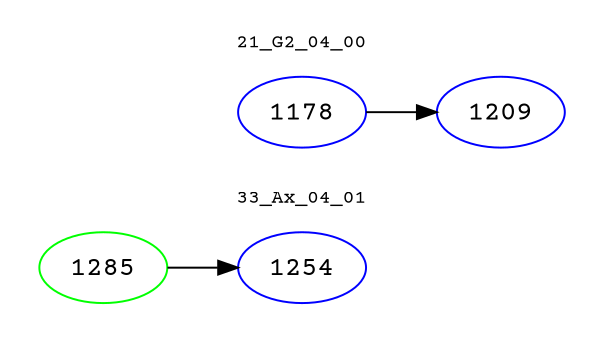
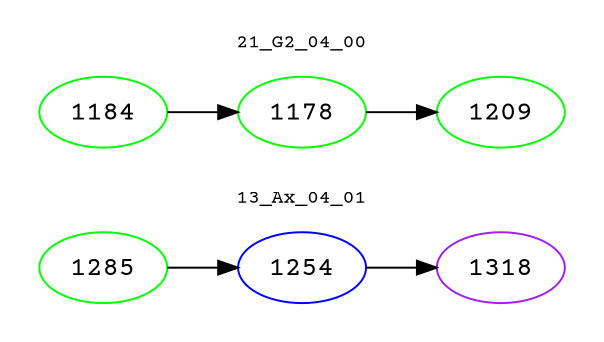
none -> (103, 112)
(302, 112) -> (302, 112)
(501, 112) -> (501, 112)
(302, 198) -> (302, 198)
none -> (501, 268)
